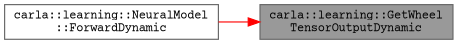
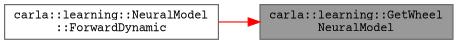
(356, 22) -> (356, 22)
